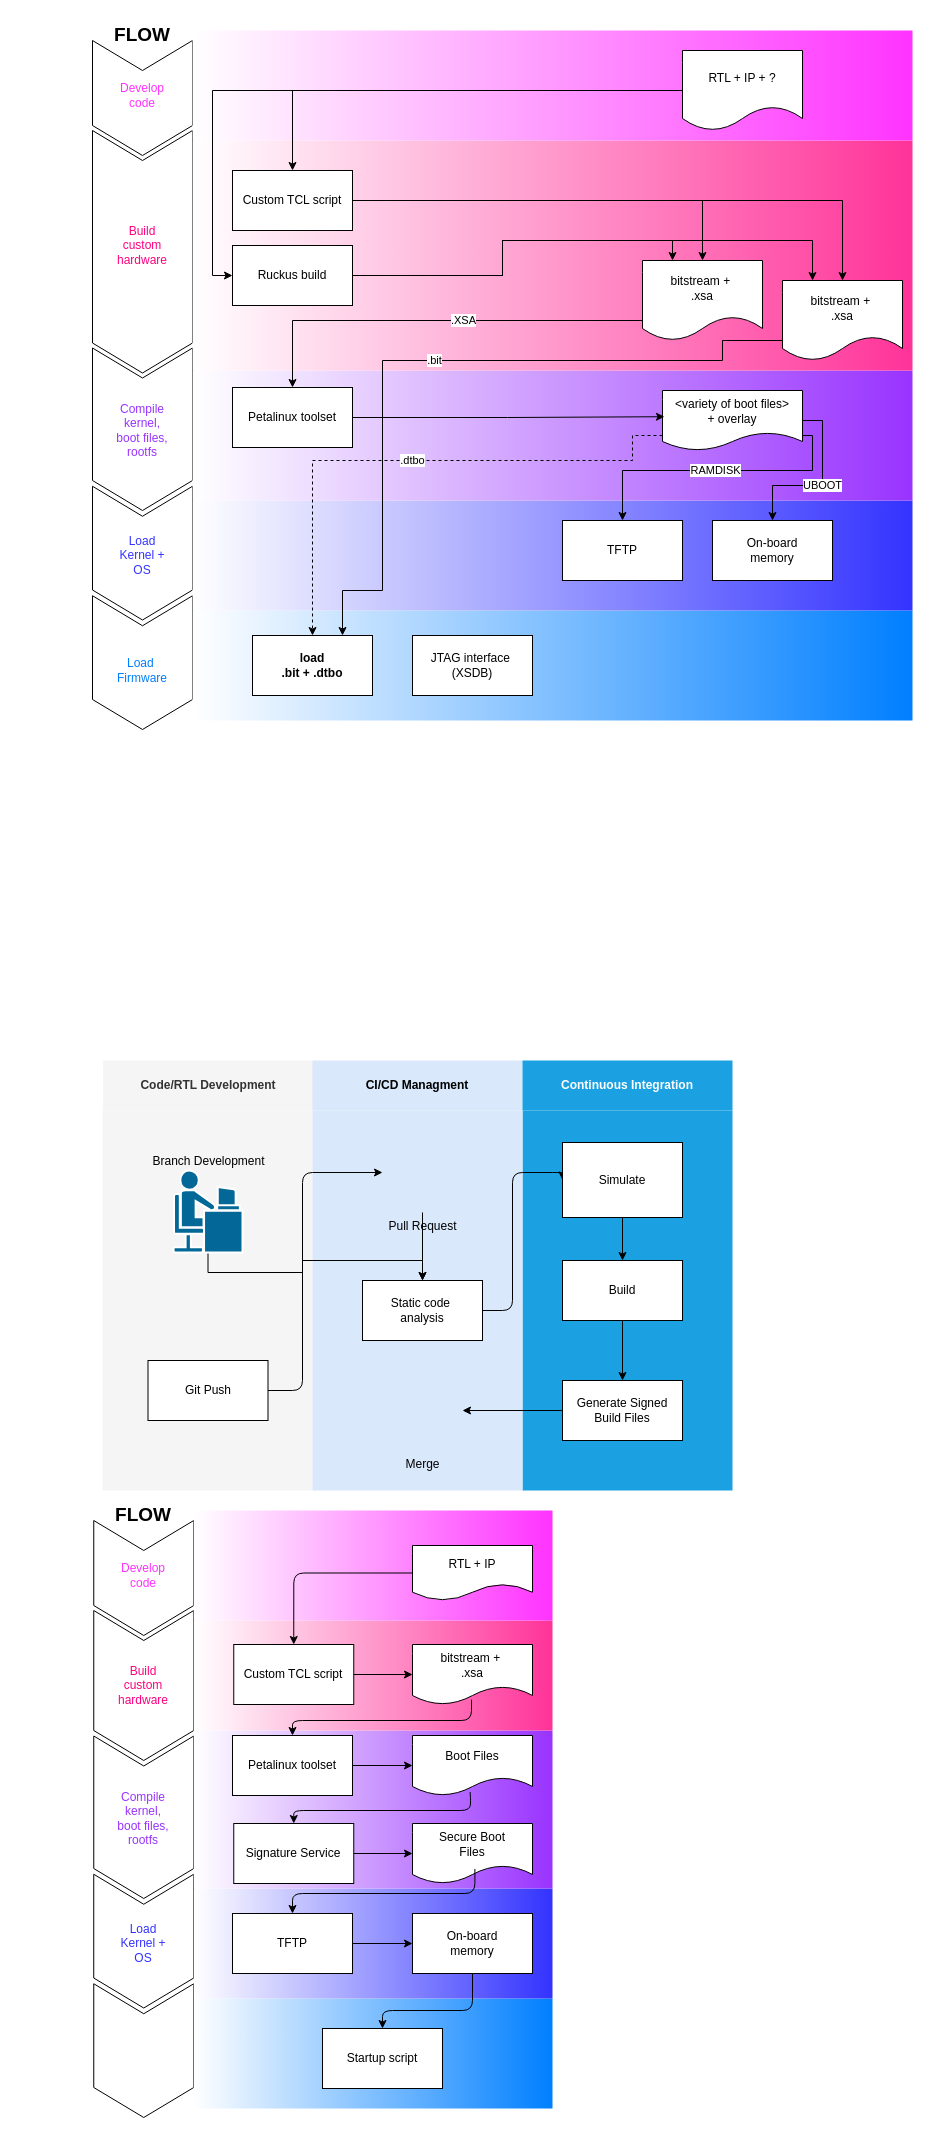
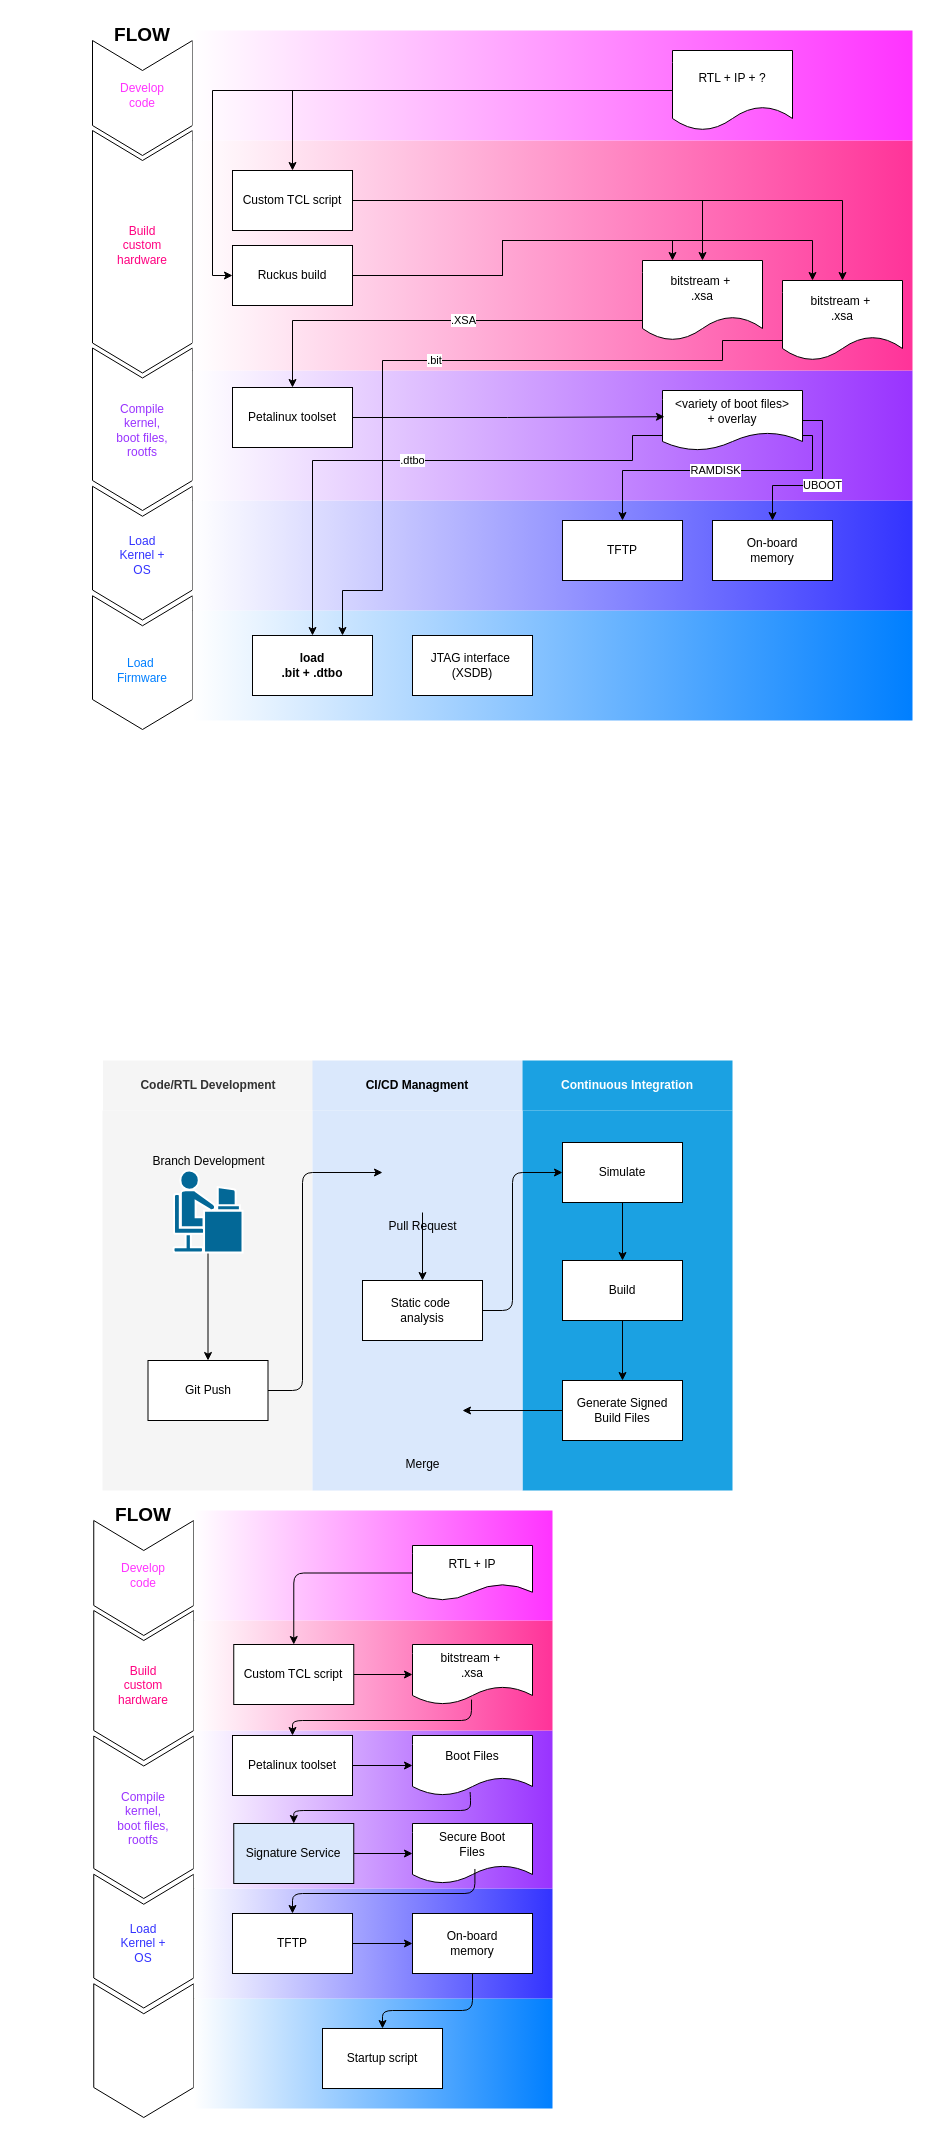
(743, 91) -> (733, 91)
(555, 461) -> (555, 461)
(623, 1180) -> (623, 1173)
(362, 1261) -> (208, 1312)
(294, 1854) -> (294, 1854)
